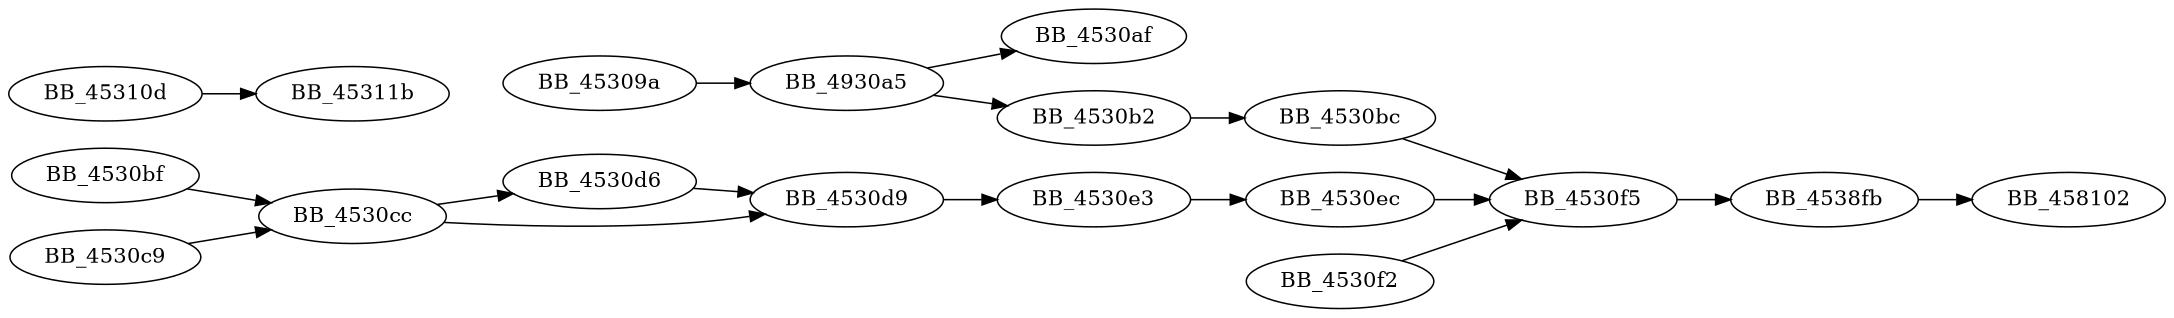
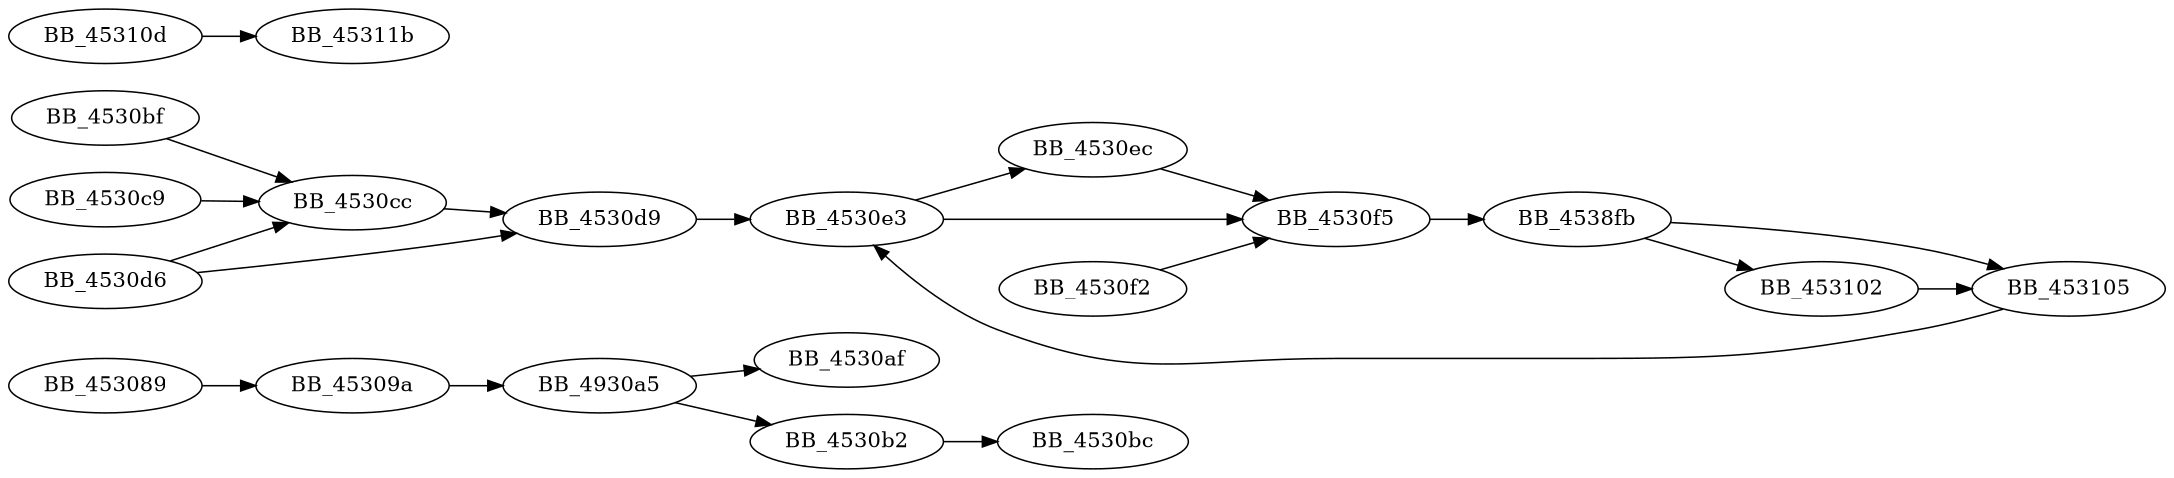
(1455, 157) -> (1085, 219)
(468, 200) -> (222, 244)
(2069, 200) -> (1822, 289)
none -> (2069, 289)
none -> (105, 386)
